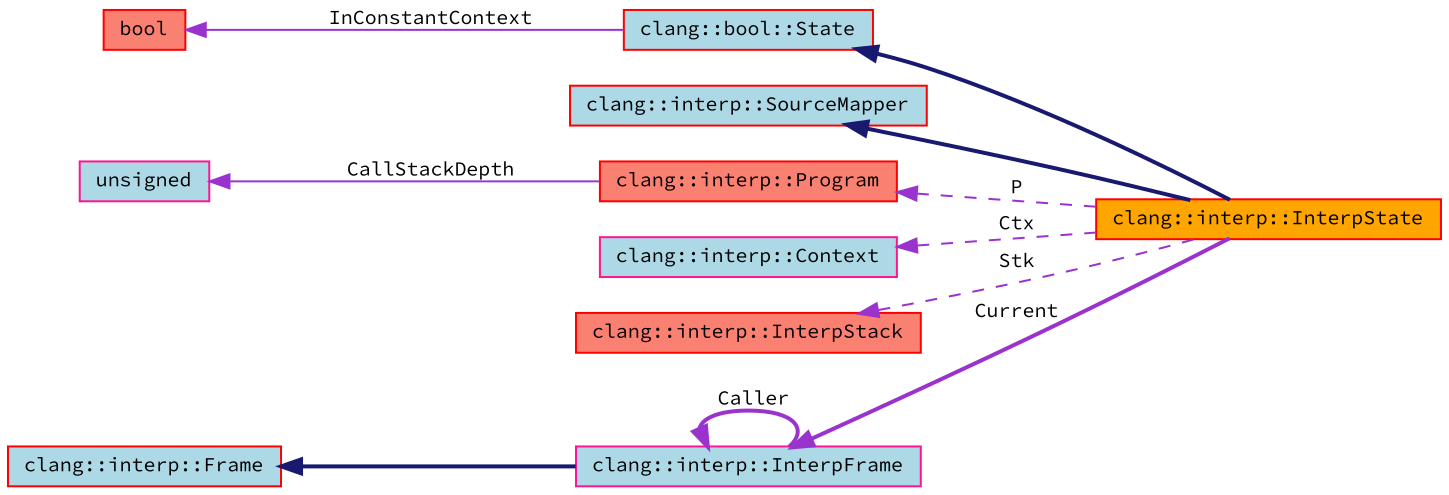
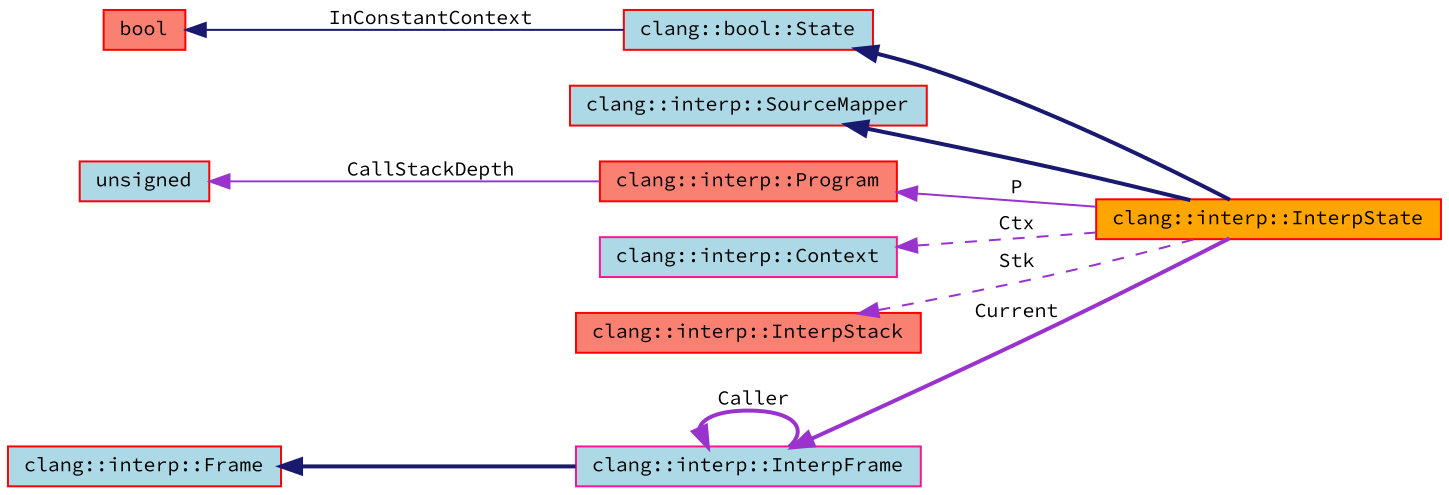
(415, 30) -> (415, 30)
(144, 181) -> (144, 181)
(1006, 200) -> (1006, 200)
